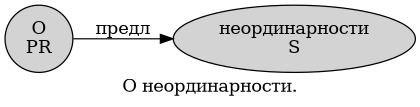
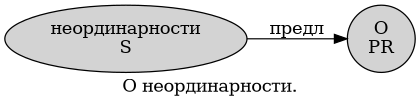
(117, 39) -> (291, 39)
